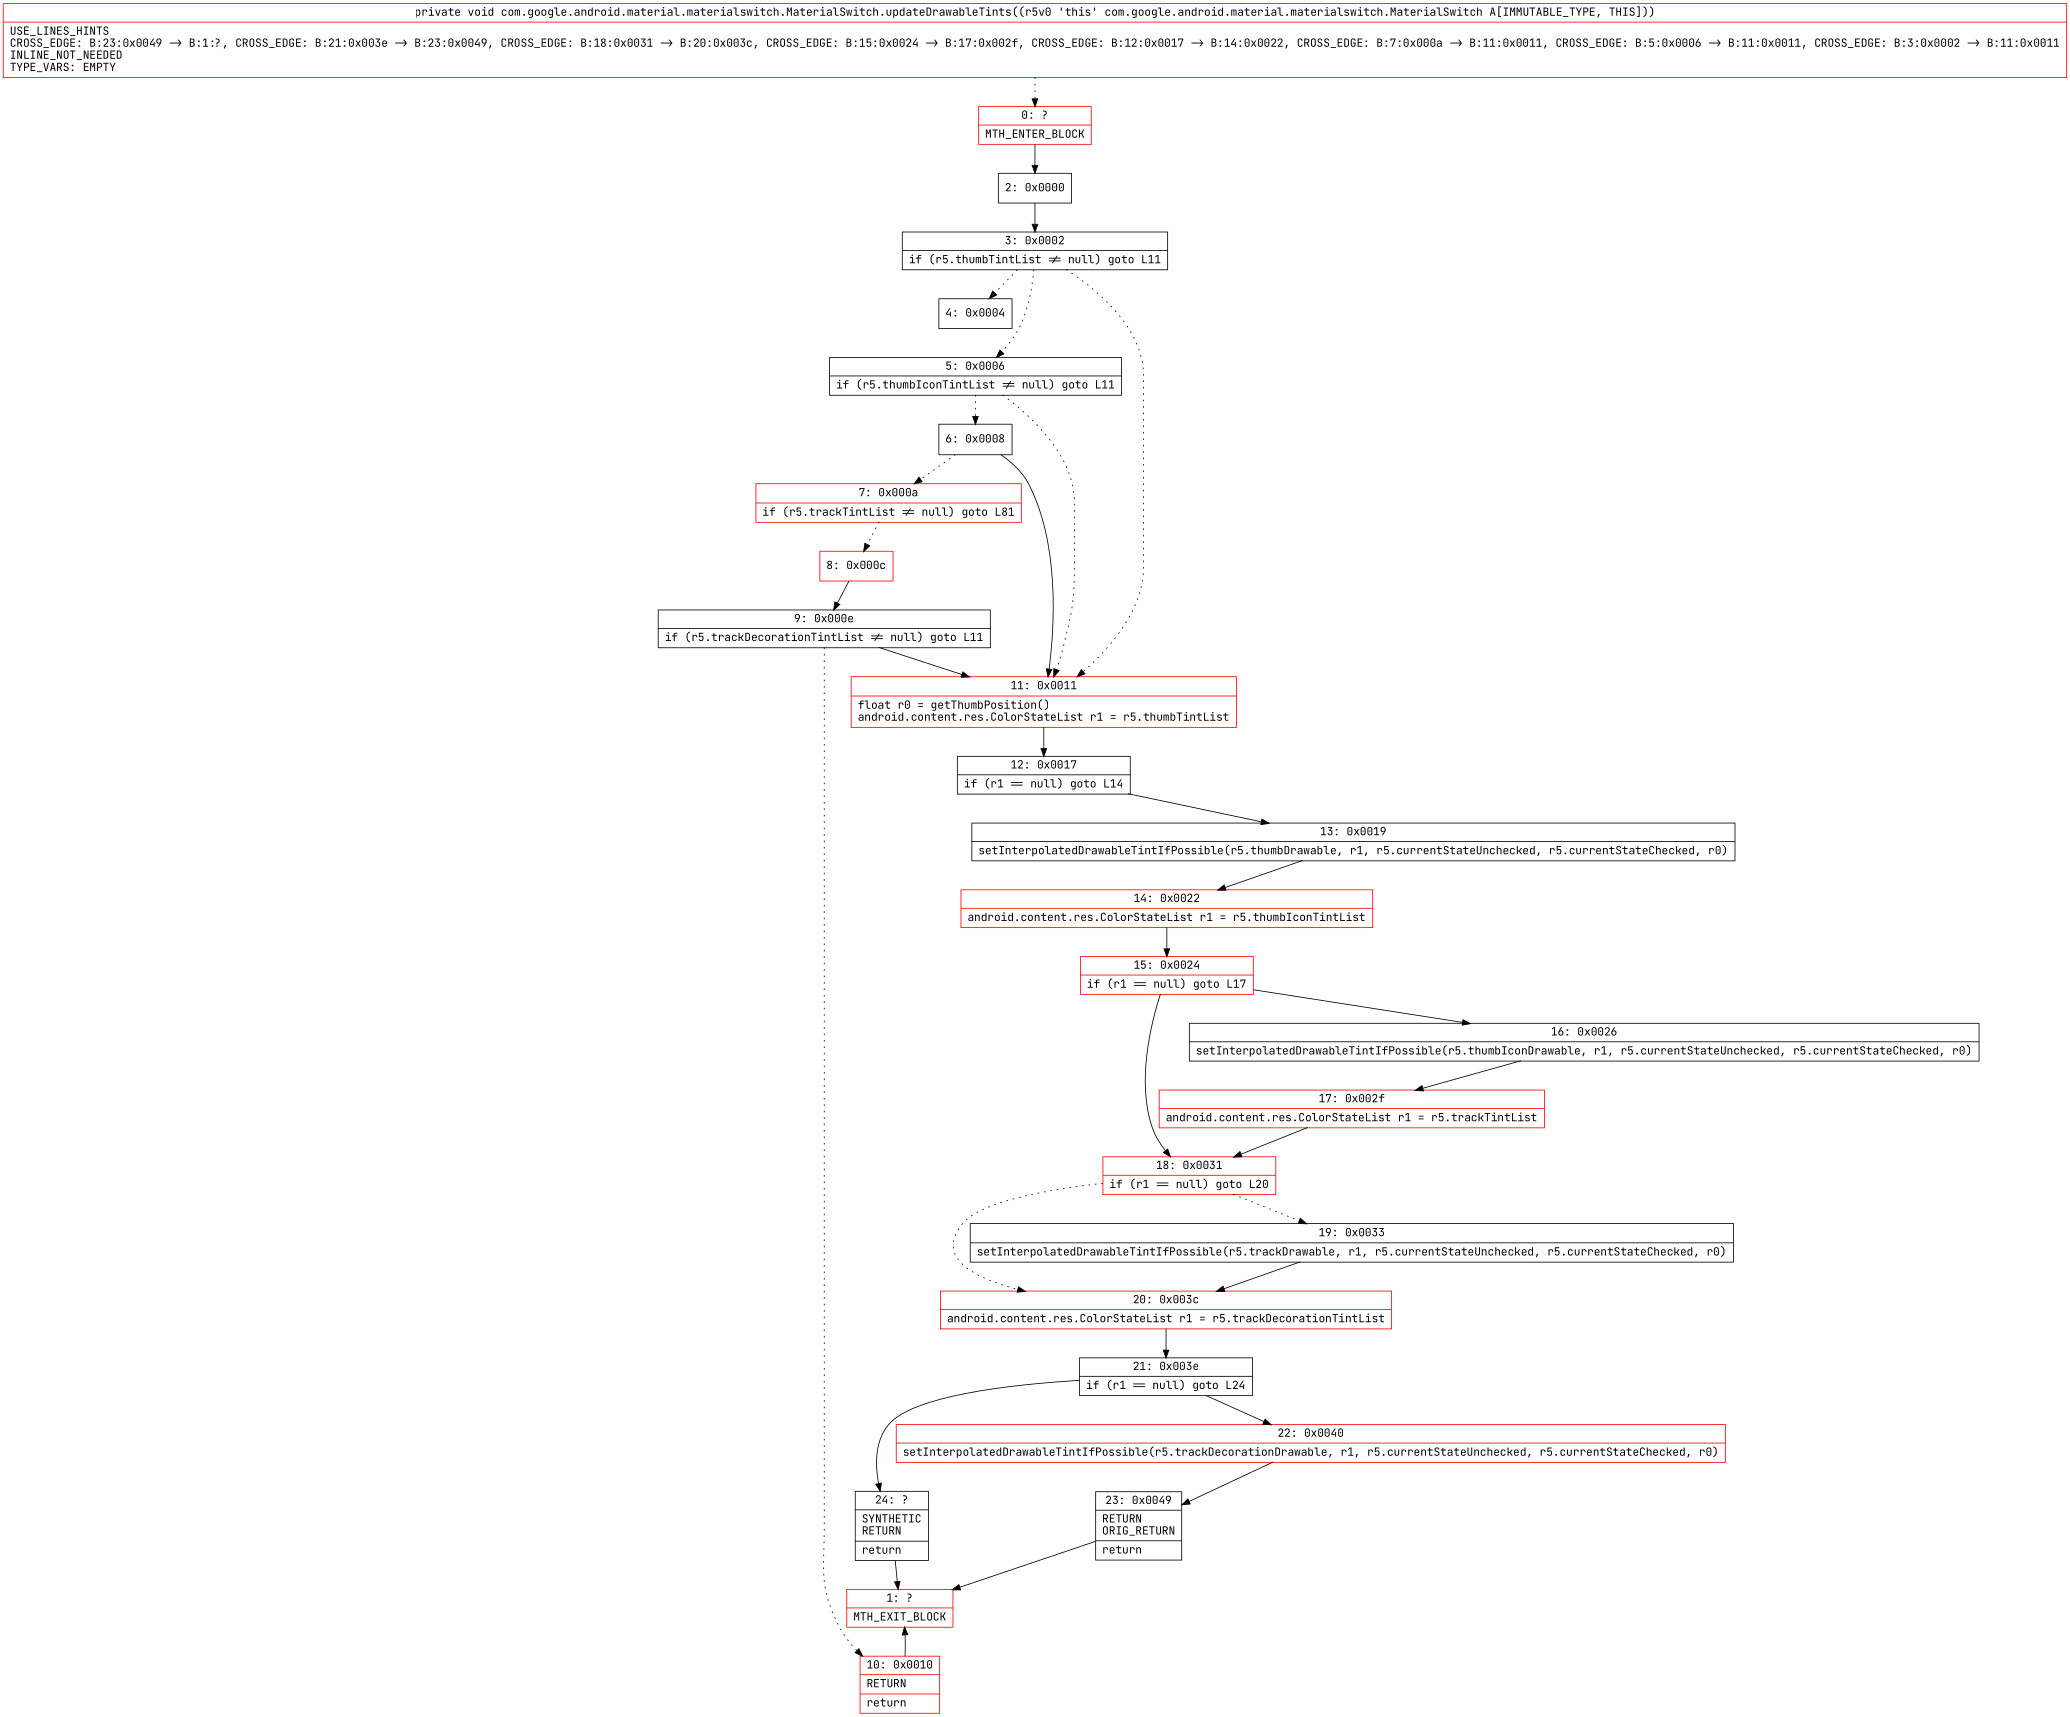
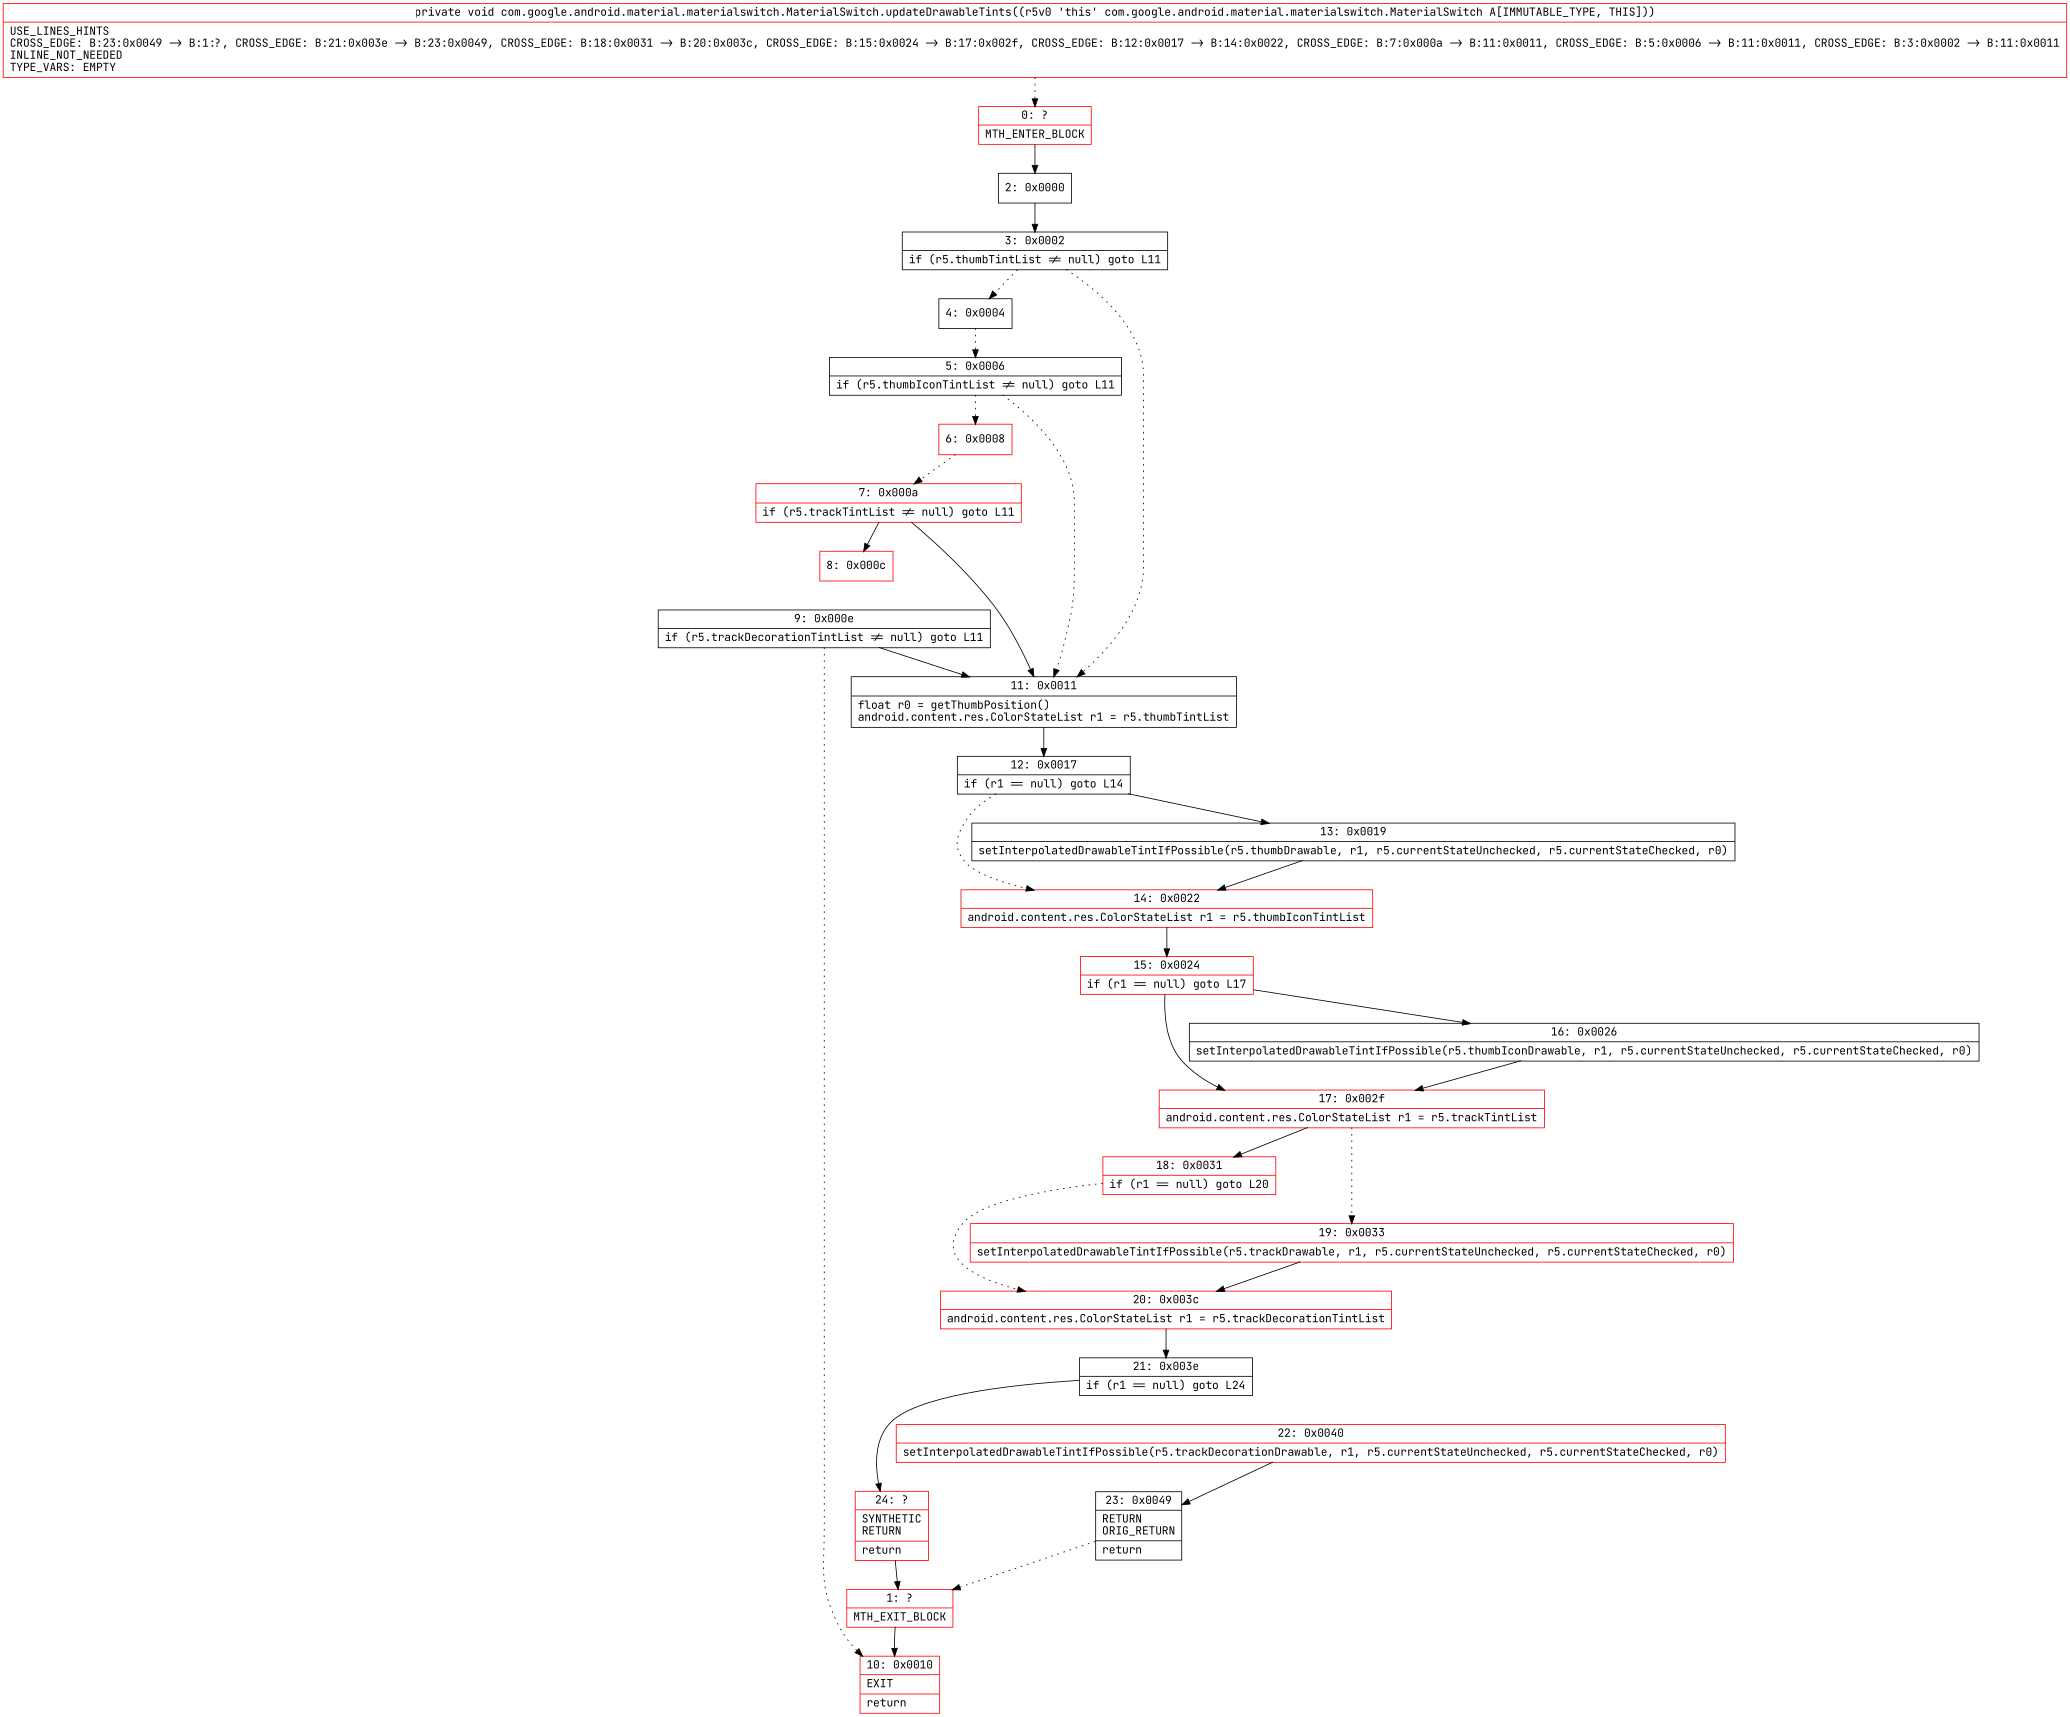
(1025, 314) -> (975, 339)
(975, 439) -> (975, 439)
(889, 512) -> (889, 512)
(873, 533) -> (873, 533)
(1050, 554) -> (980, 589)
(843, 592) -> none
(1044, 702) -> (1044, 702)
none -> (960, 854)
(1145, 1074) -> (1175, 1050)
(1266, 1207) -> (1352, 1172)
(1352, 1243) -> (1352, 1243)
(1235, 1408) -> none
(892, 1526) -> (892, 1526)
(1028, 1564) -> (1028, 1564)
(905, 1646) -> (895, 1637)
(887, 1684) -> (880, 1684)
